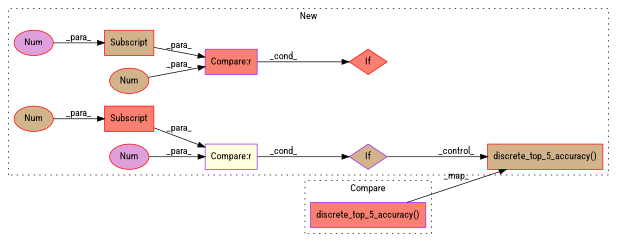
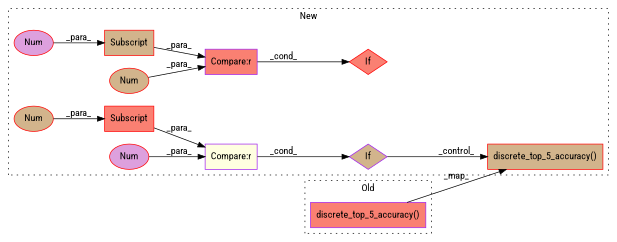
(368, 189) -> (368, 189)
